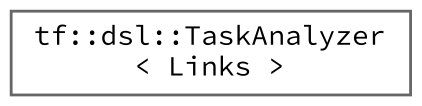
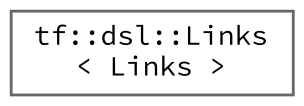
(211, 53) -> (152, 53)
